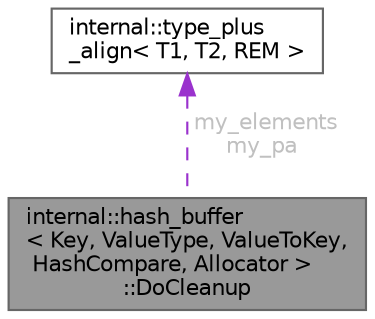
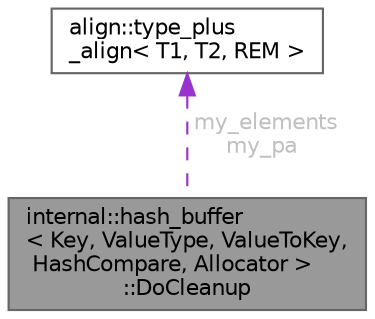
(187, 41) -> (187, 41)
